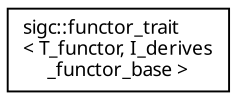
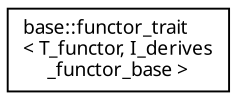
(118, 50) -> (118, 50)
